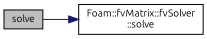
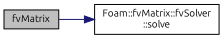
(23, 19) -> (31, 19)
